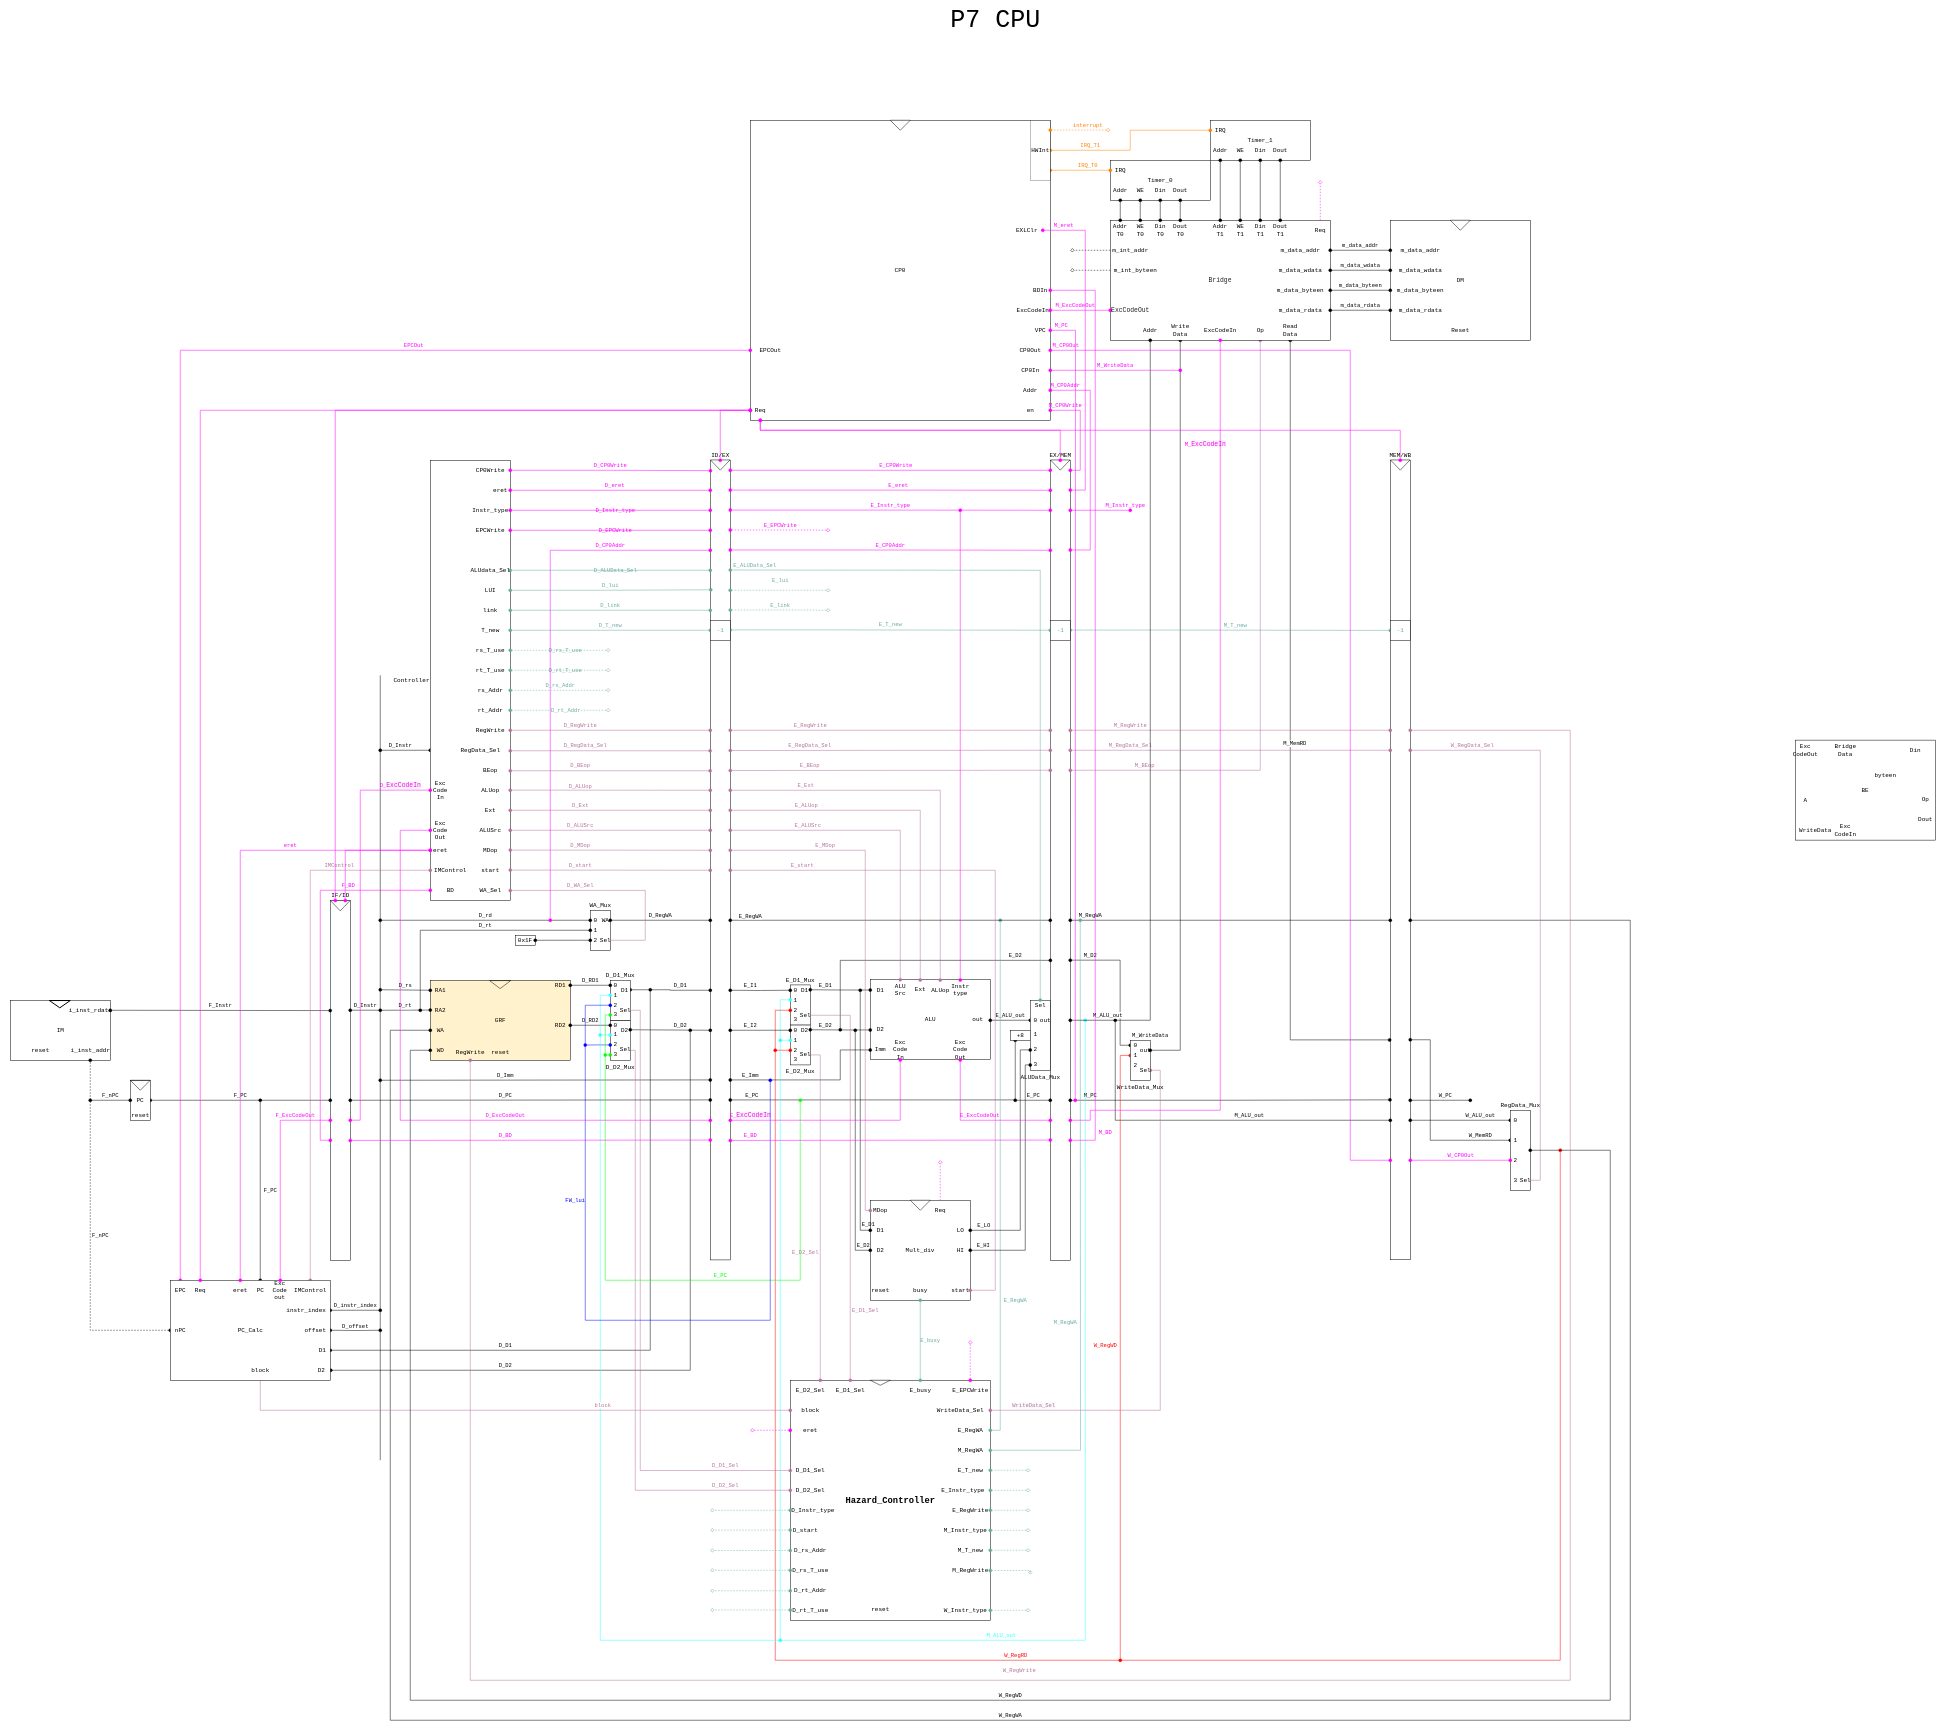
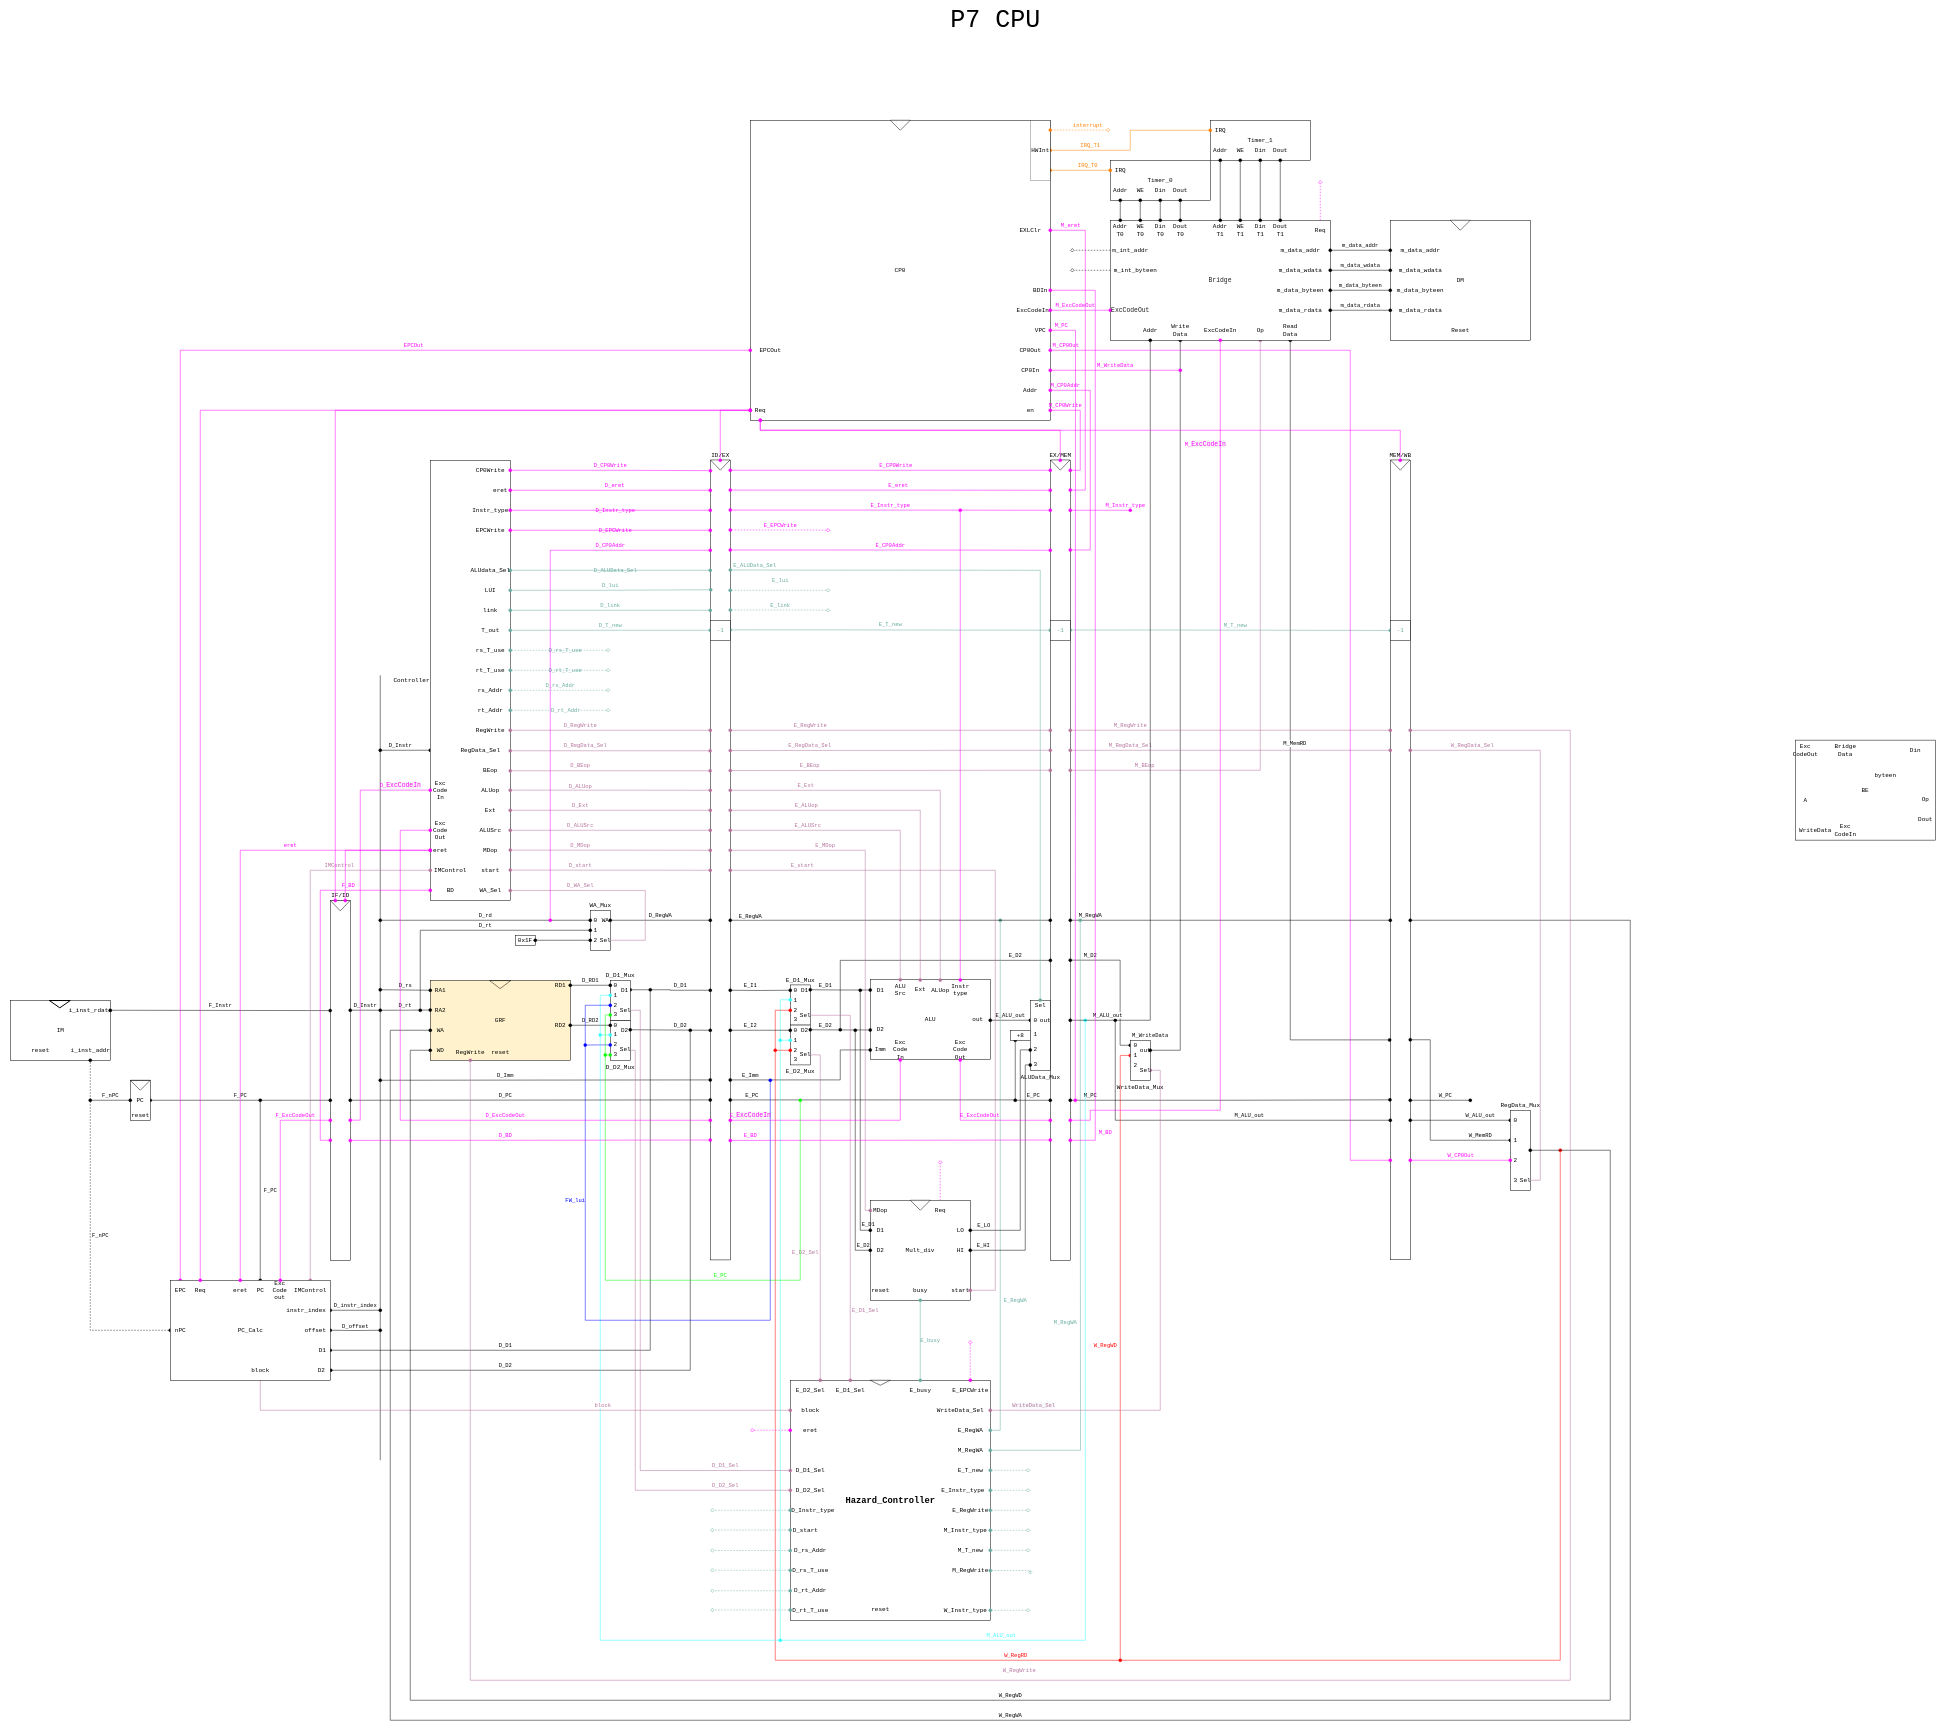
(1027, 230) -> (1030, 230)
(491, 630) -> (491, 630)
